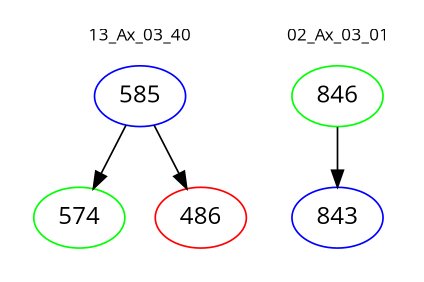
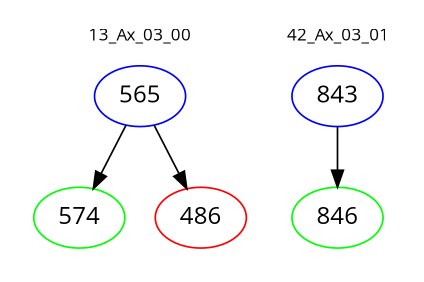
(140, 36) -> (140, 36)
(338, 36) -> (338, 36)
(140, 96) -> (140, 96)
(338, 149) -> (338, 149)
